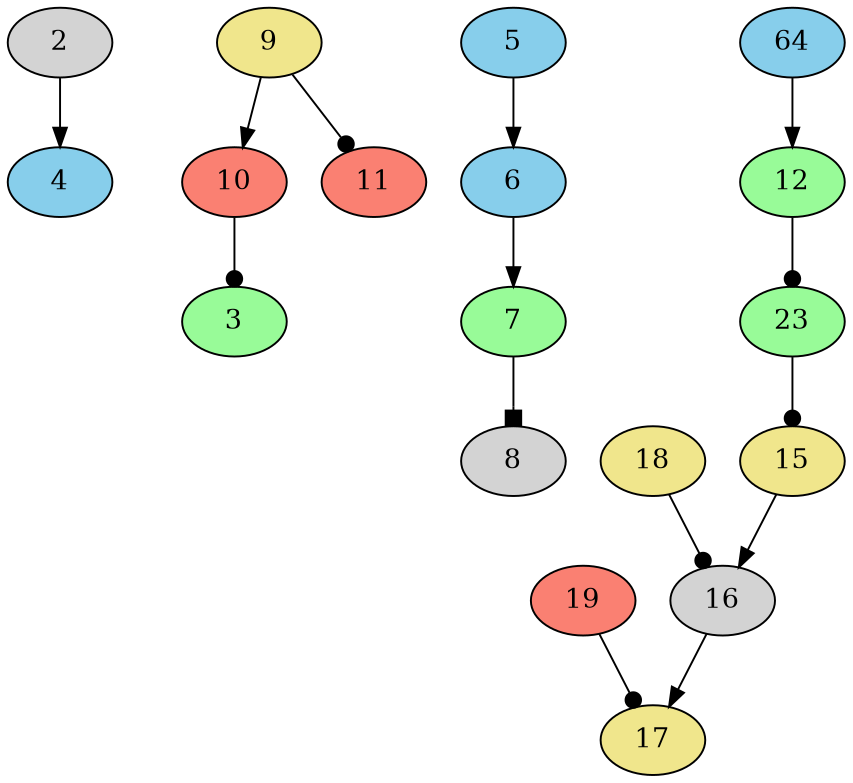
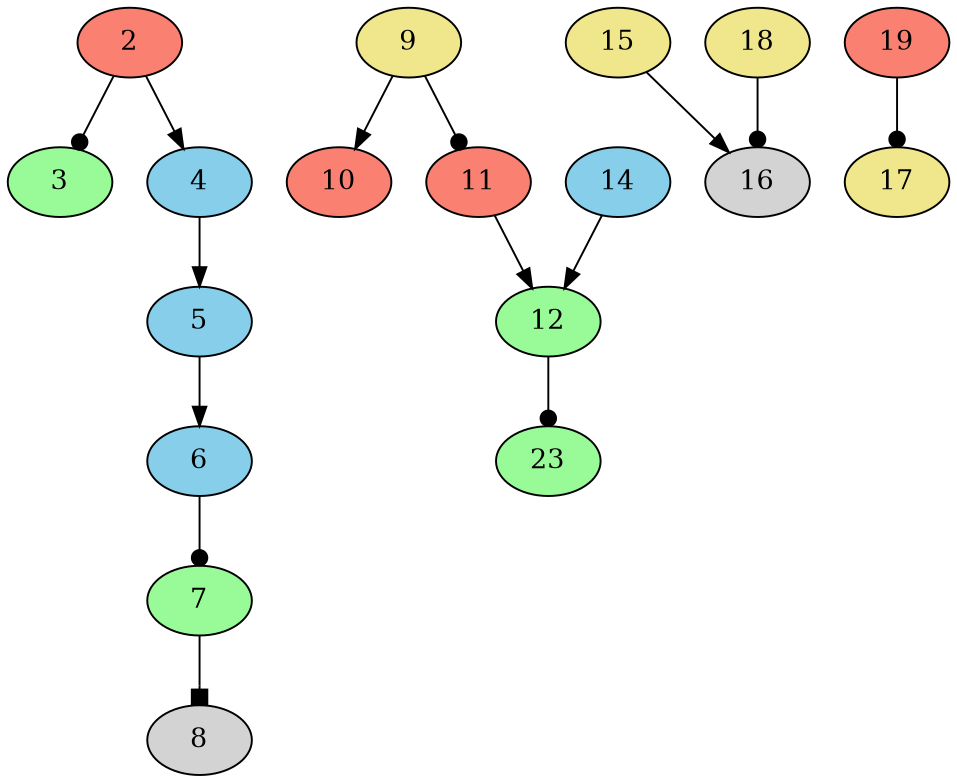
(60, 43) -> (130, 43)
(792, 43) -> (618, 182)
none -> (200, 242)
(513, 242) -> (200, 523)
none -> (509, 243)
(234, 244) -> (99, 105)
(792, 384) -> none
(692, 662) -> none
